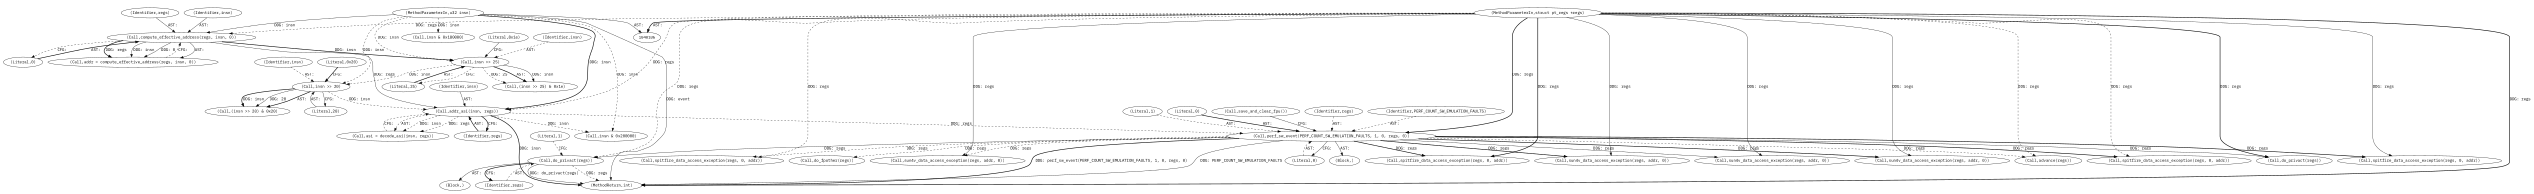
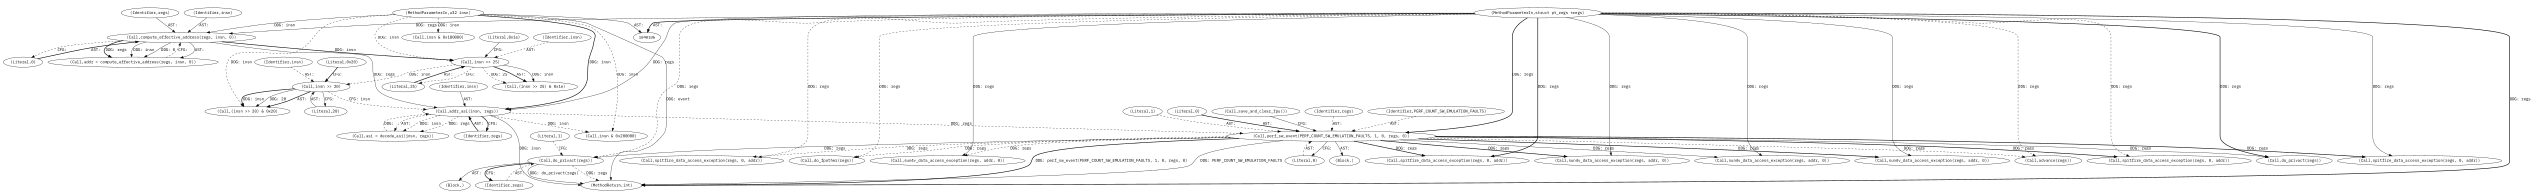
(976, 15) -> (976, 15)
(698, 18) -> (698, 18)
none -> (1112, 21)
(364, 45) -> (281, 54)
(360, 99) -> (360, 99)
(390, 124) -> (390, 124)
(519, 159) -> (519, 159)
